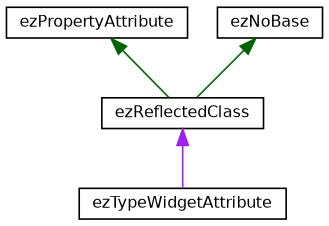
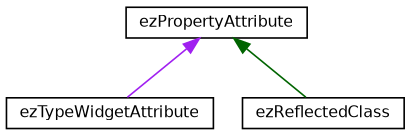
(270, 23) -> none
(183, 167) -> (157, 73)
